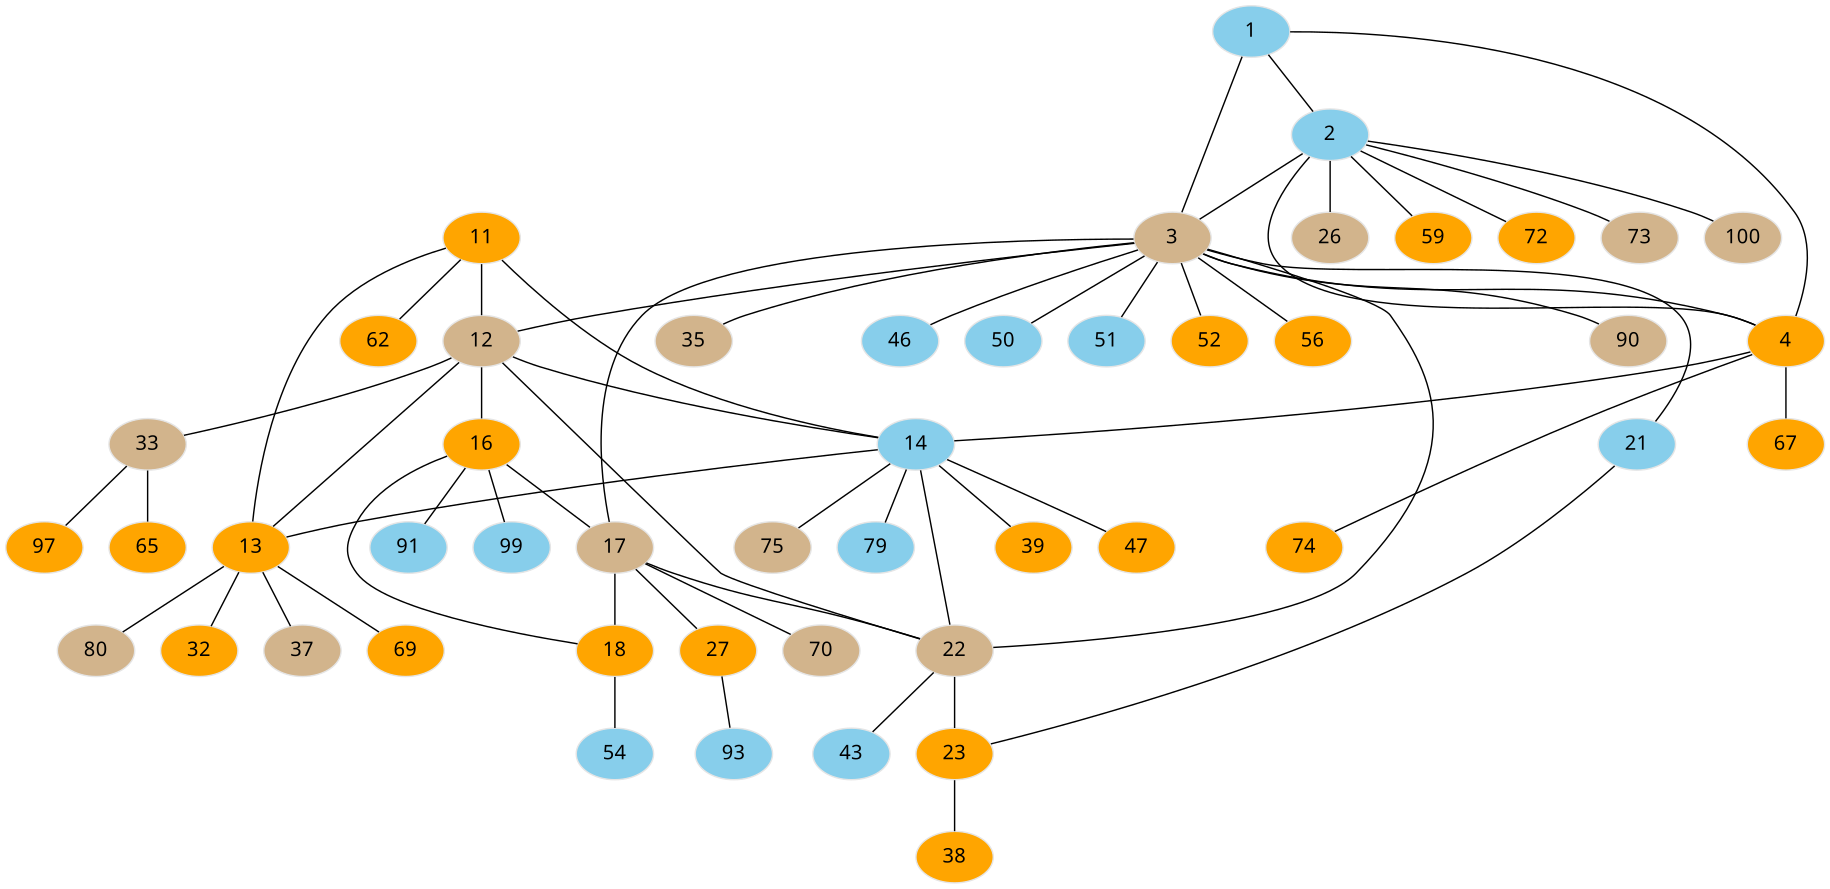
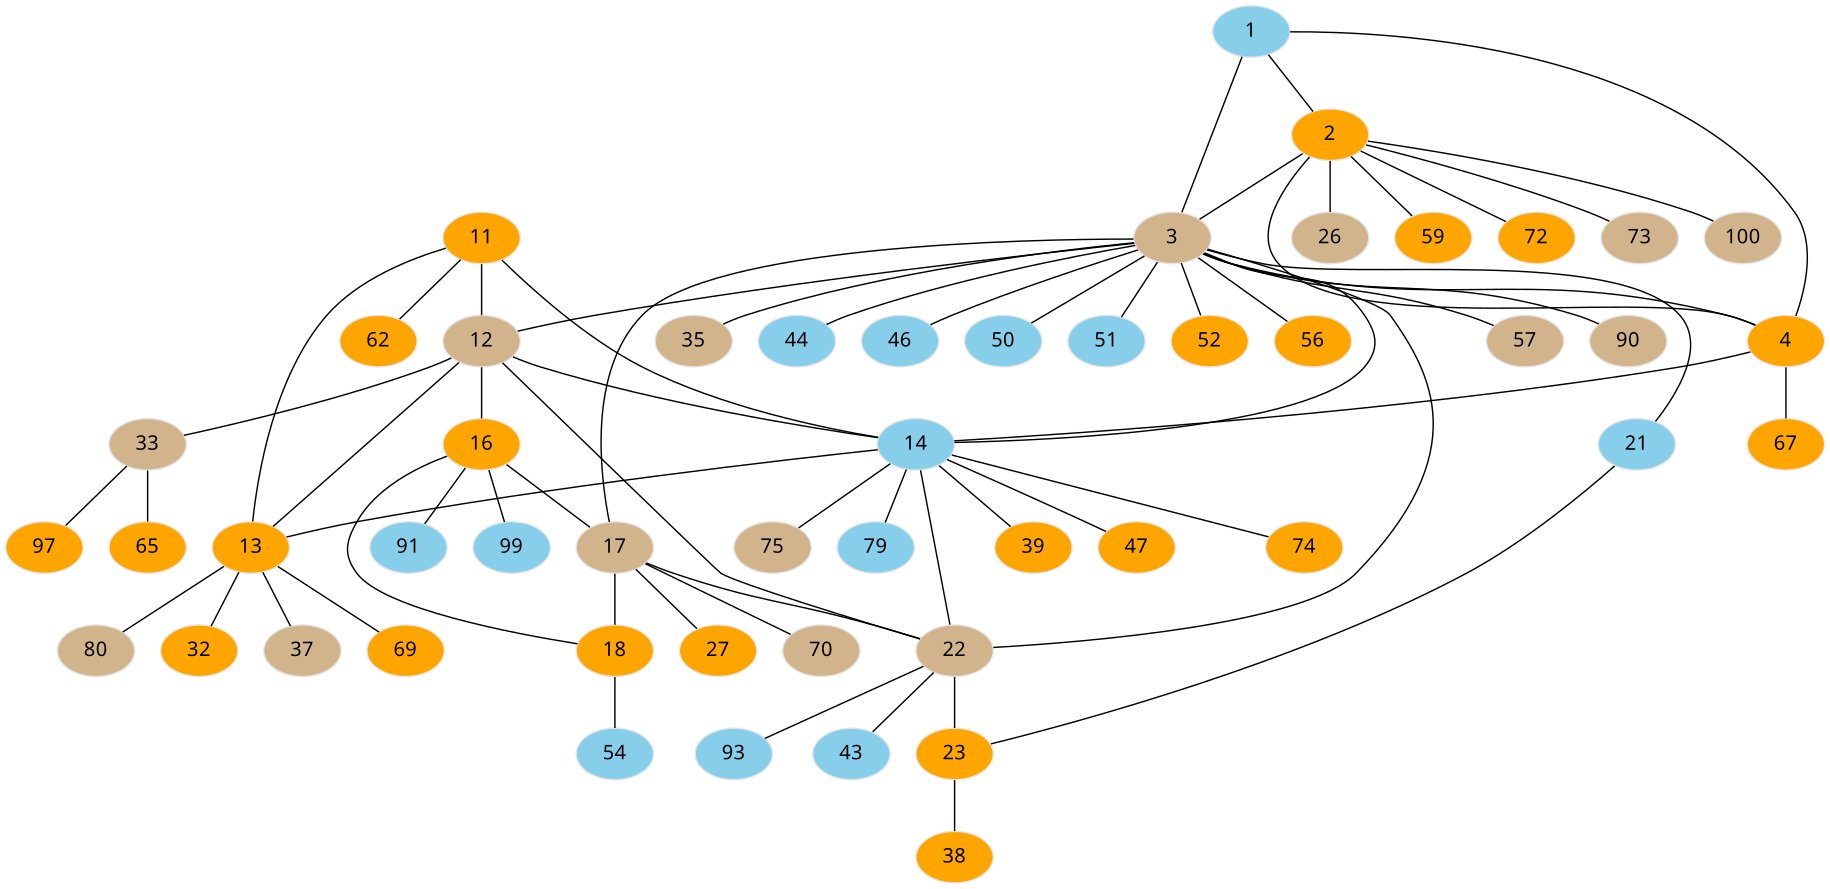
(1330, 135) -> (1330, 135)
none -> (797, 341)
none -> (1525, 341)
none -> (1296, 403)
(1541, 437) -> (1110, 496)
(726, 702) -> (844, 702)
